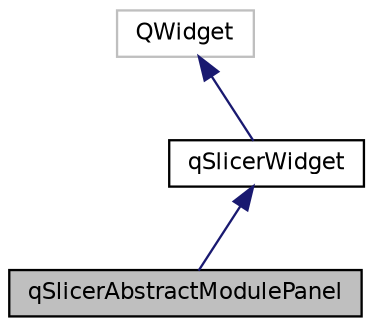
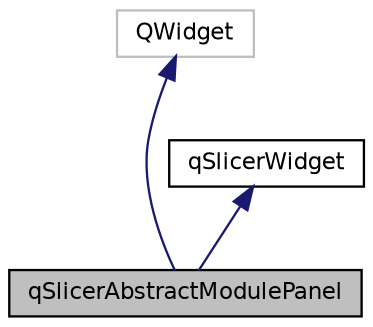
(233, 109) -> (147, 175)
